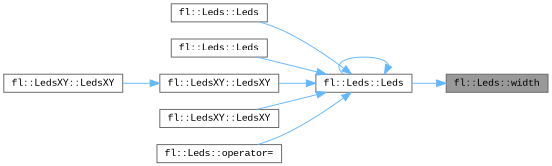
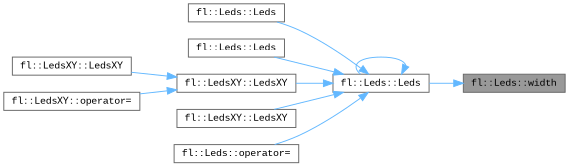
none -> (72, 101)
